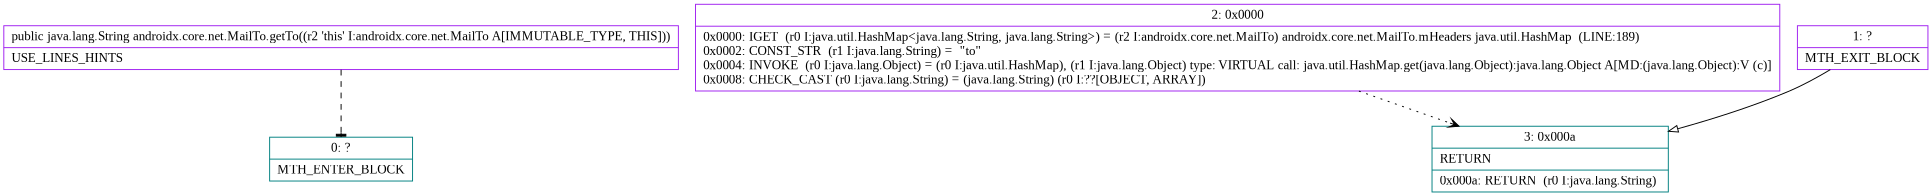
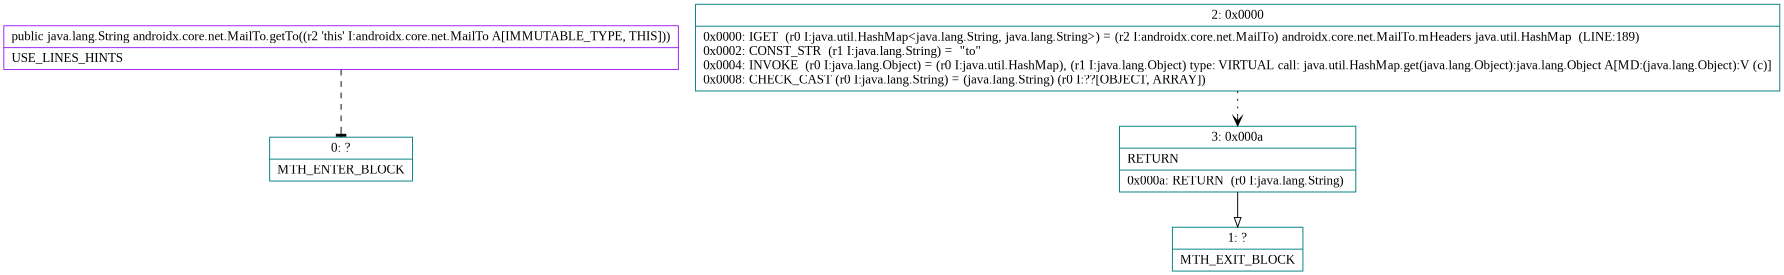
(1238, 48) -> (1238, 48)
(1863, 48) -> (1238, 249)
(1756, 104) -> (1238, 205)
